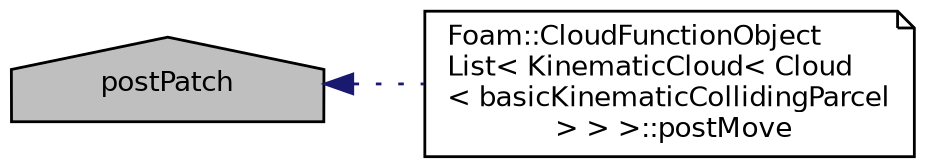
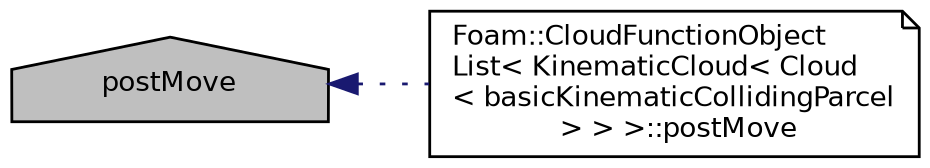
(168, 84) -> (170, 84)
